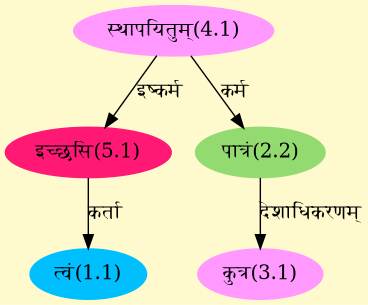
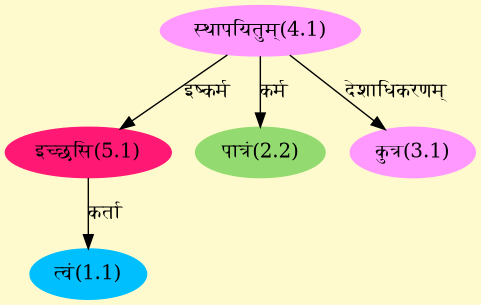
(260, 206) -> (332, 88)
